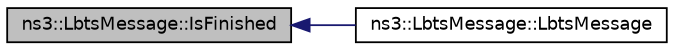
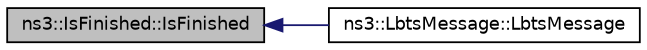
(149, 25) -> (136, 25)
